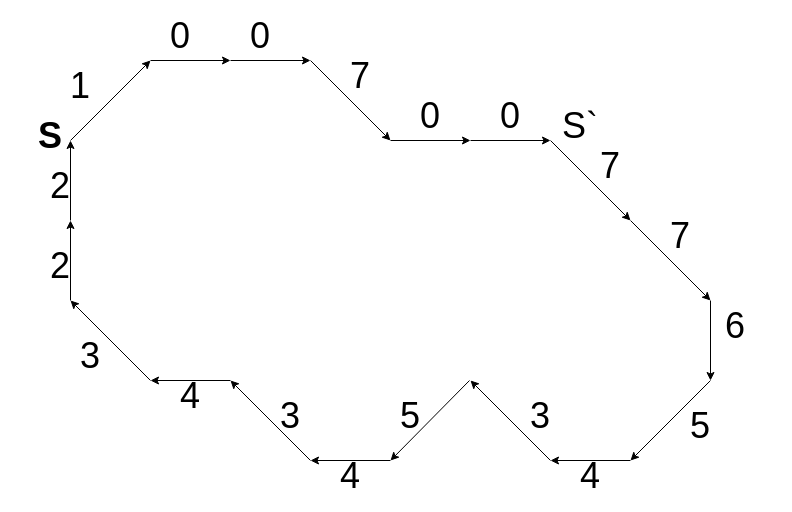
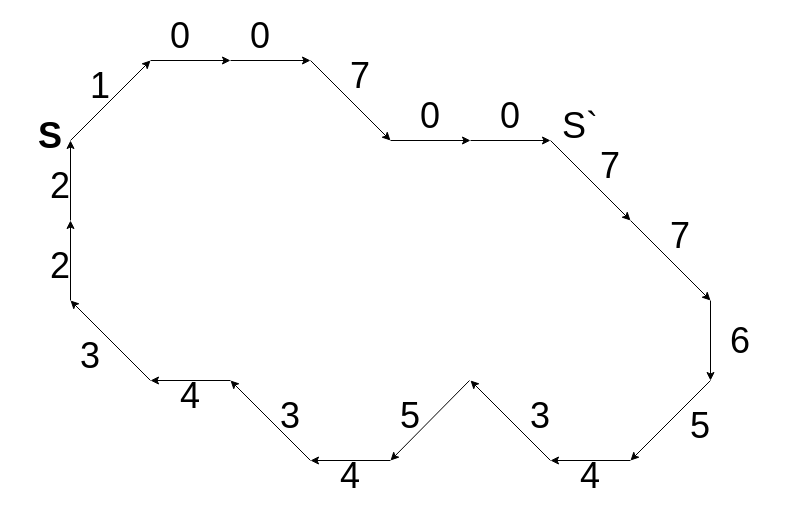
(81, 86) -> (101, 86)
(736, 326) -> (741, 341)
